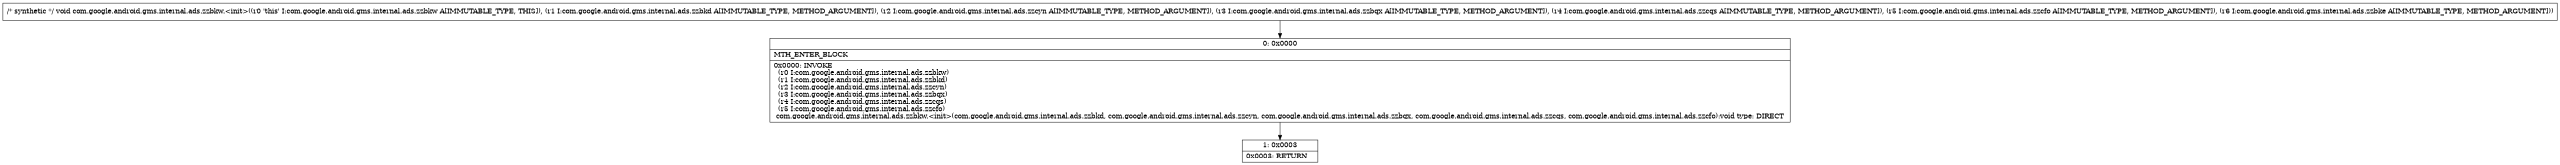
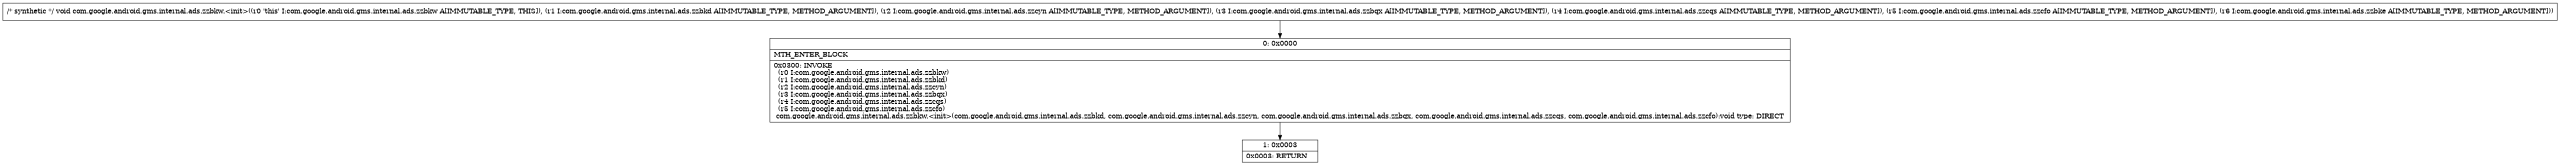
(805, 66) -> (805, 66)
